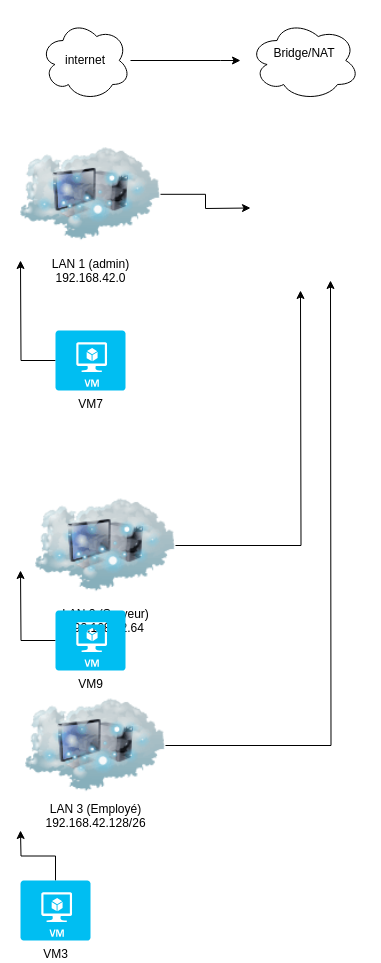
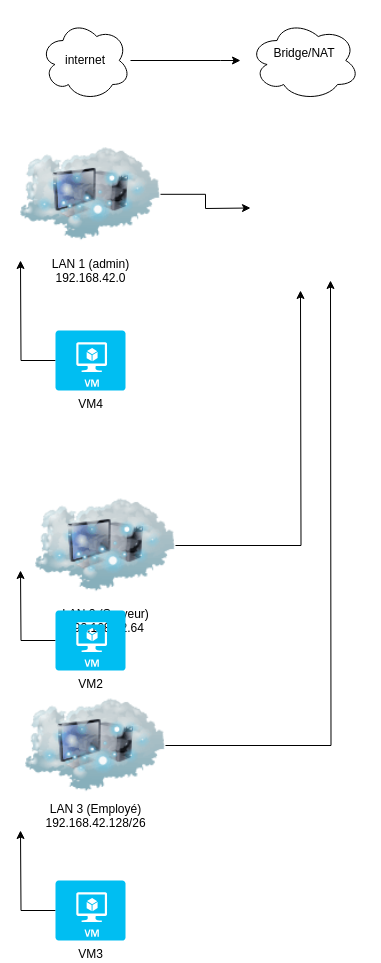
(91, 405) -> (91, 405)
(91, 685) -> (91, 685)
(56, 911) -> (91, 911)
